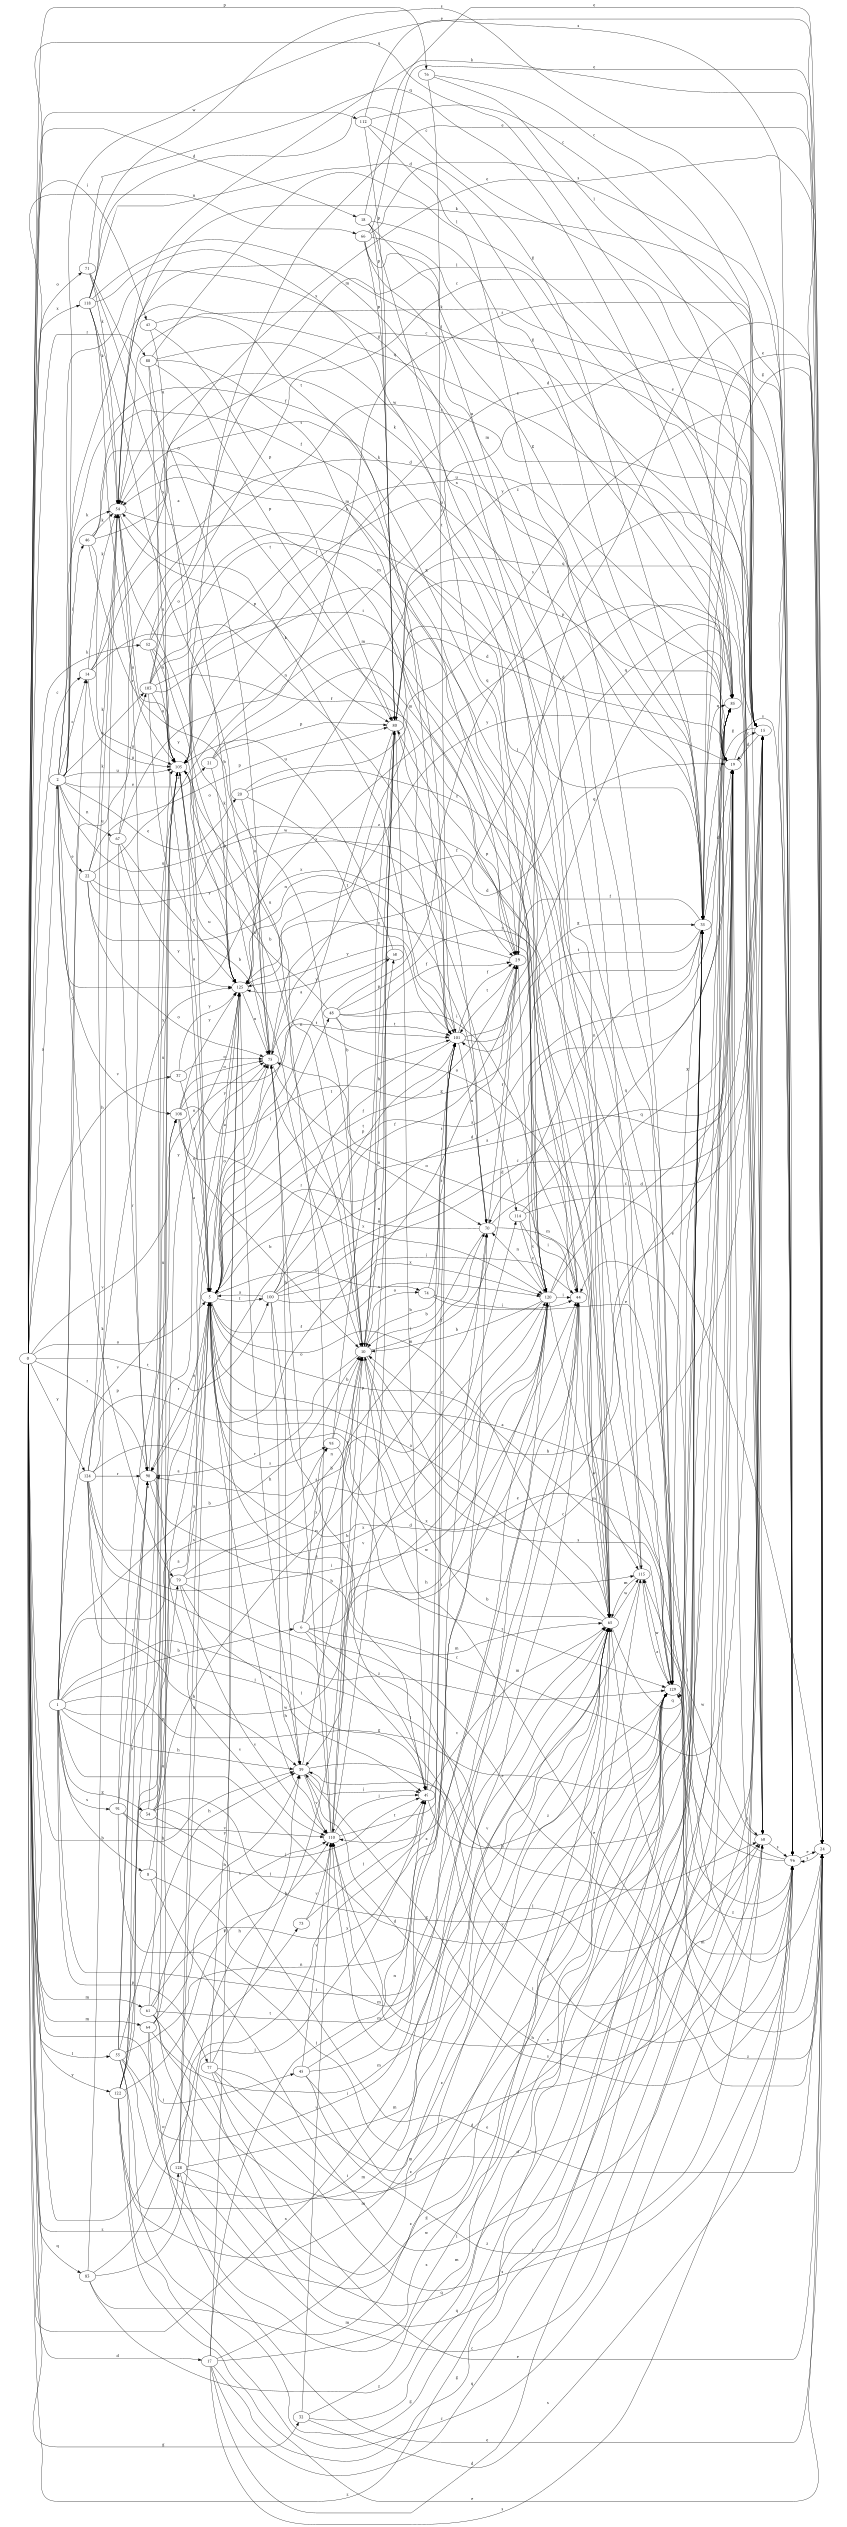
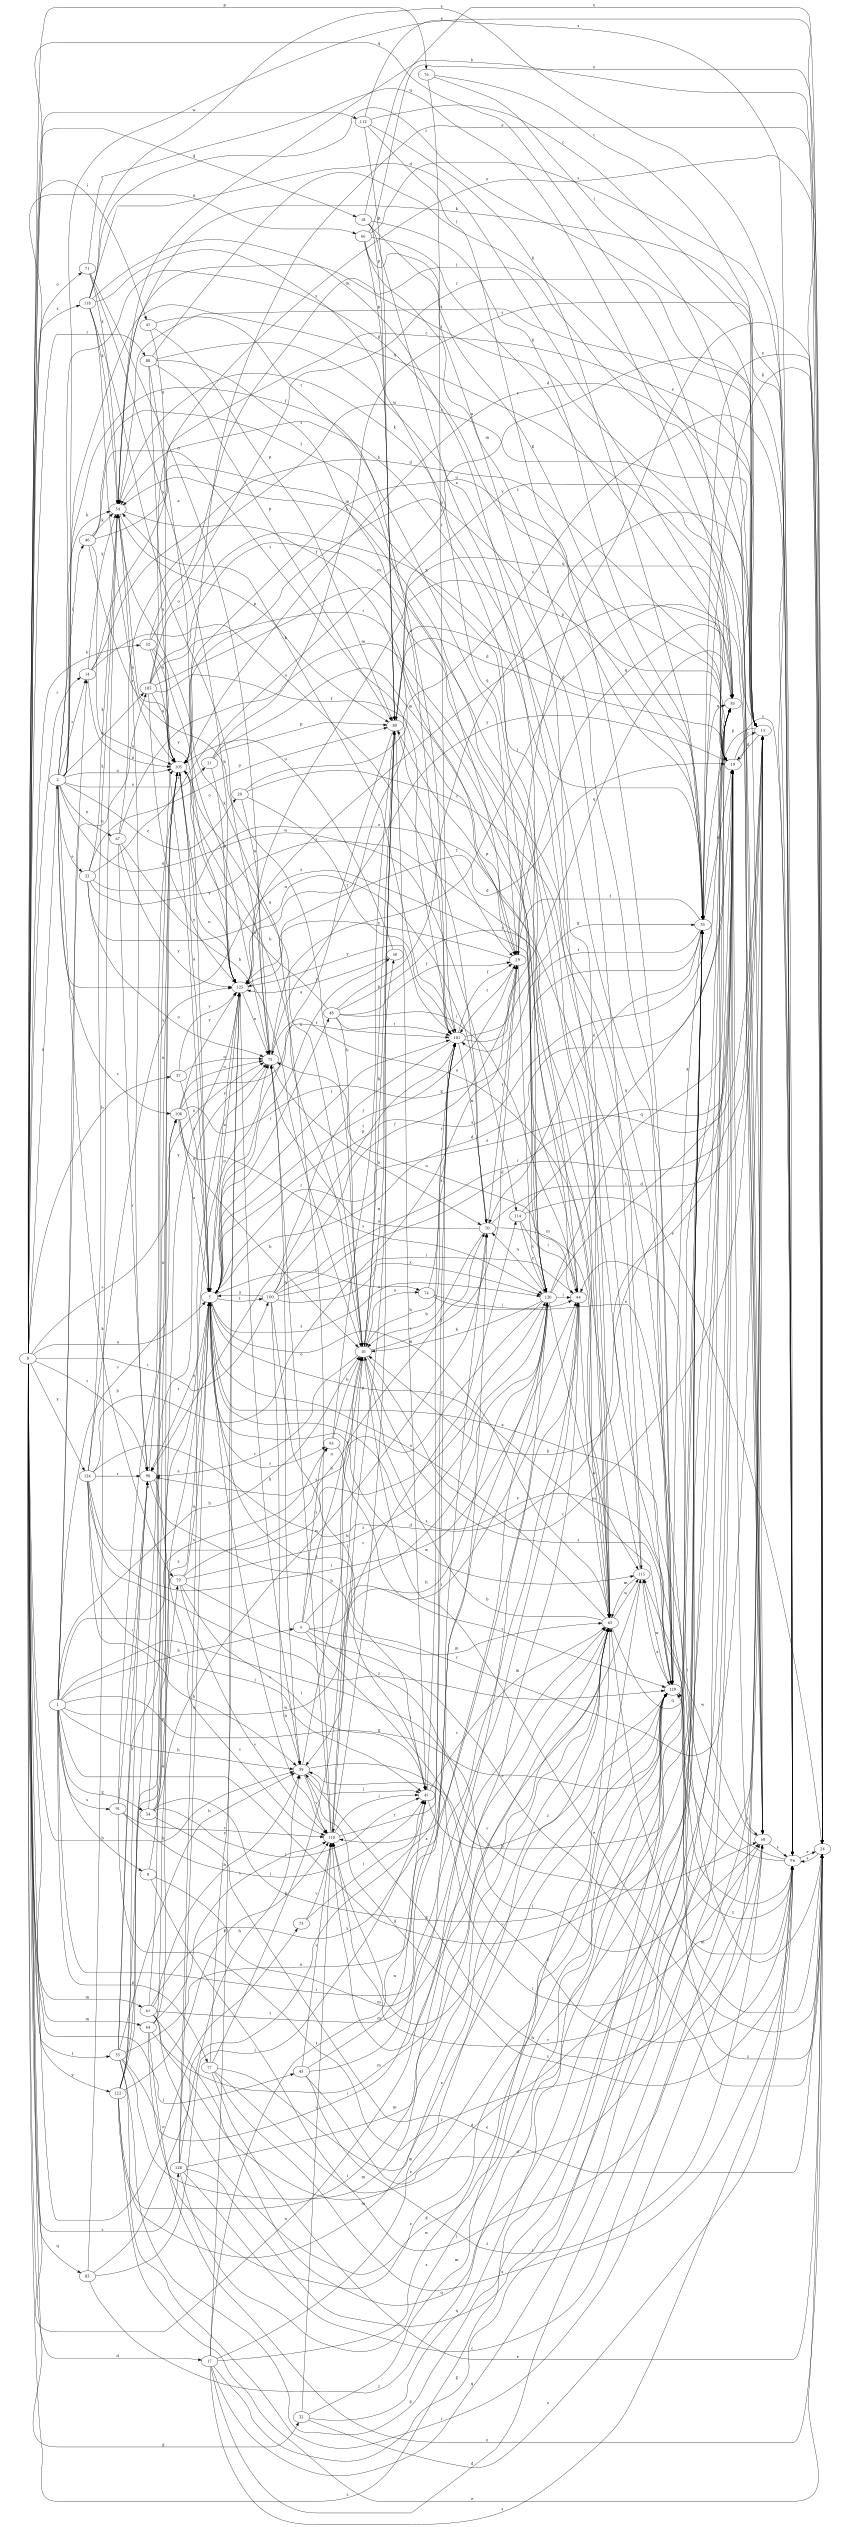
(462, 2120) -> none
